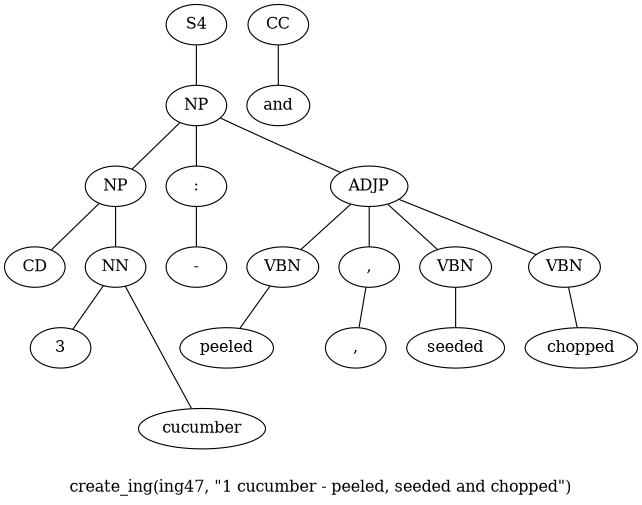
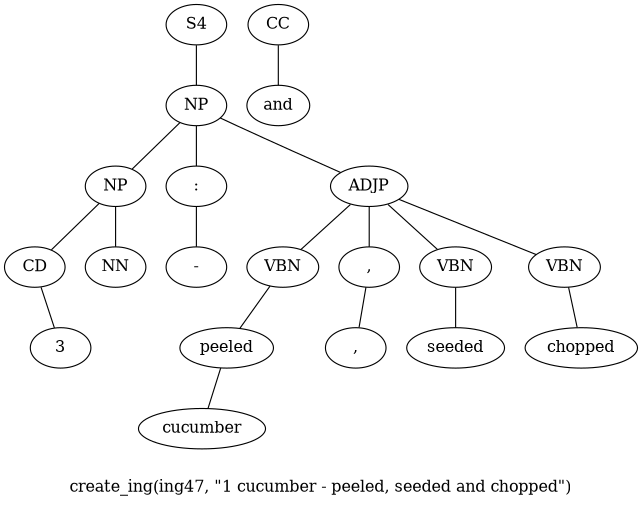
(88, 308) -> (48, 308)
(158, 347) -> (214, 388)
